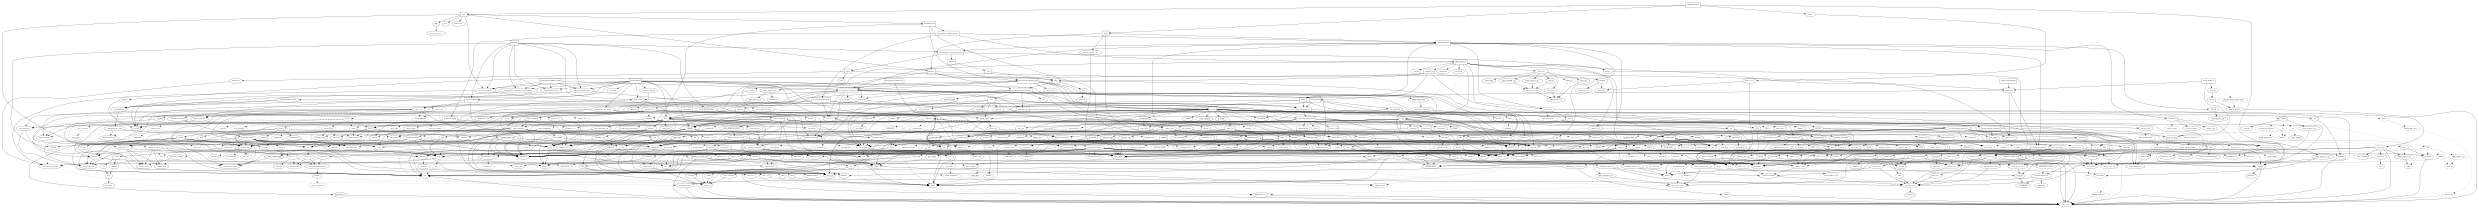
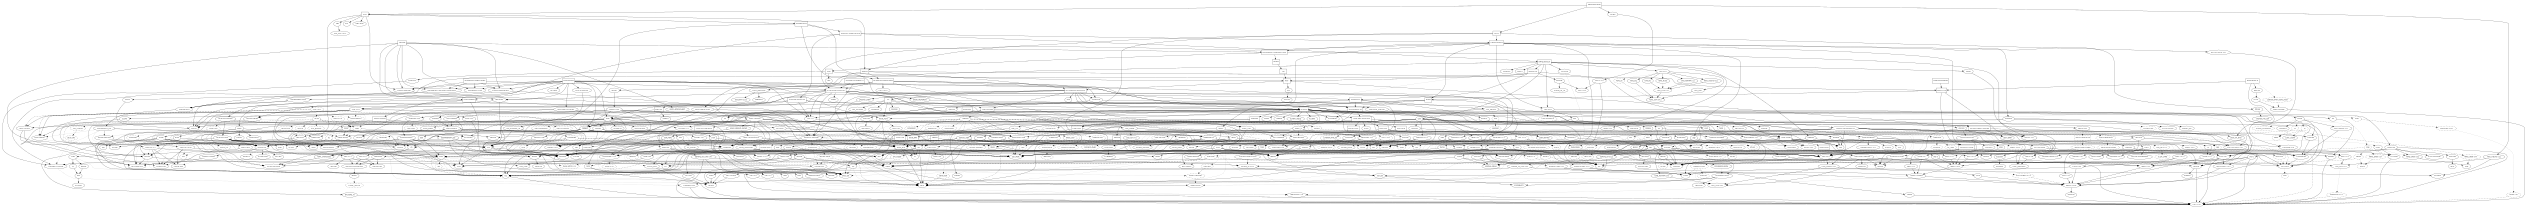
none -> (2311, 138)
